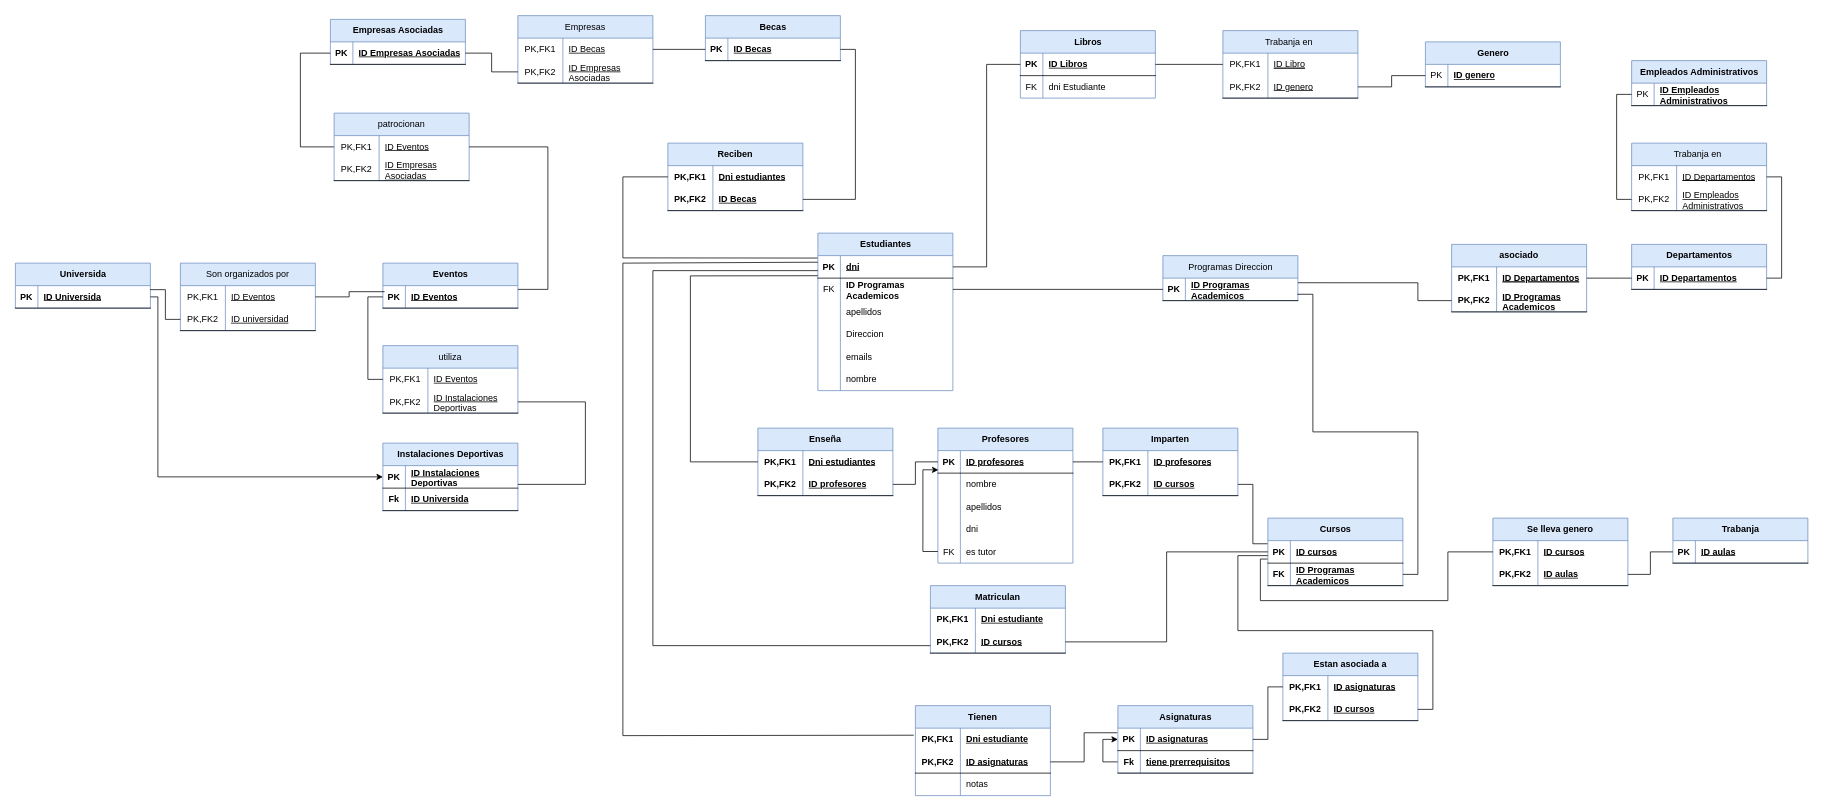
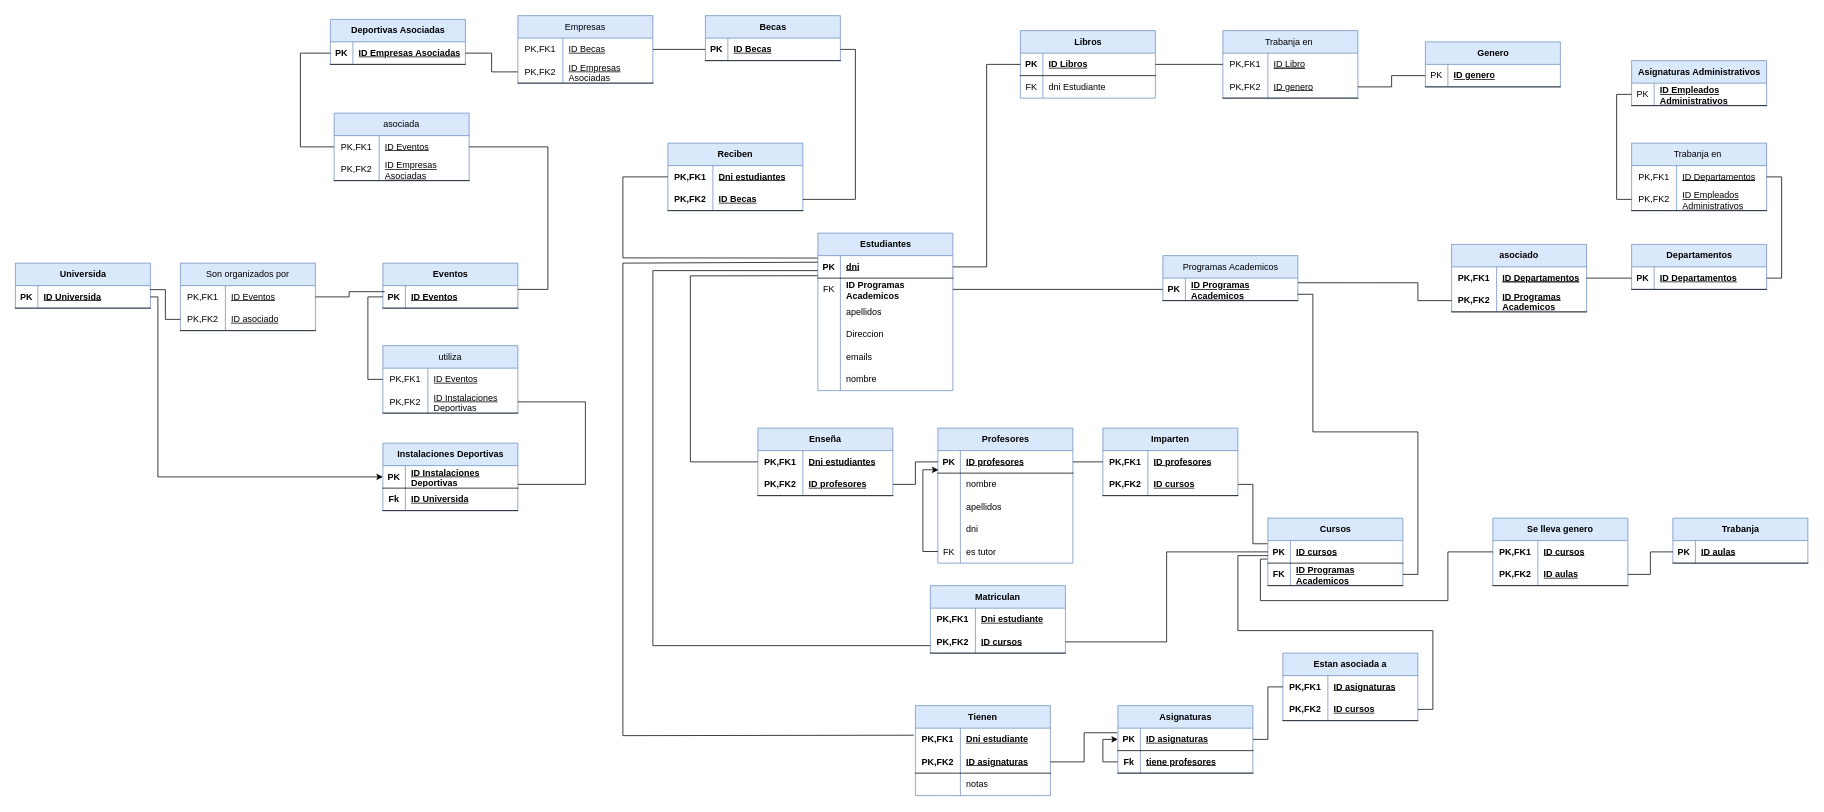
(398, 30) -> (398, 30)
(1700, 72) -> (1700, 72)
(402, 124) -> (402, 124)
(1231, 267) -> (1231, 267)
(263, 319) -> (257, 319)
(1193, 762) -> (1186, 762)
